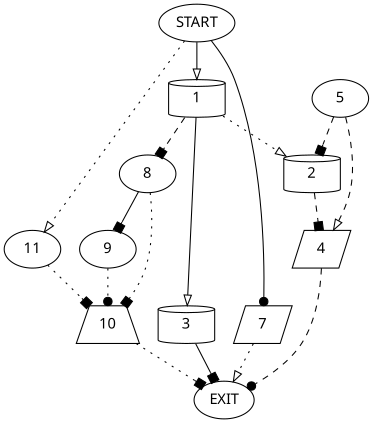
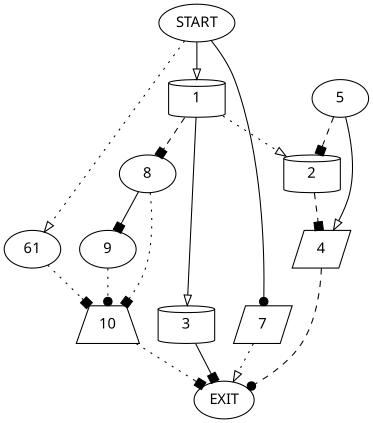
(352, 170) -> (352, 170)
(32, 249) -> (32, 249)
